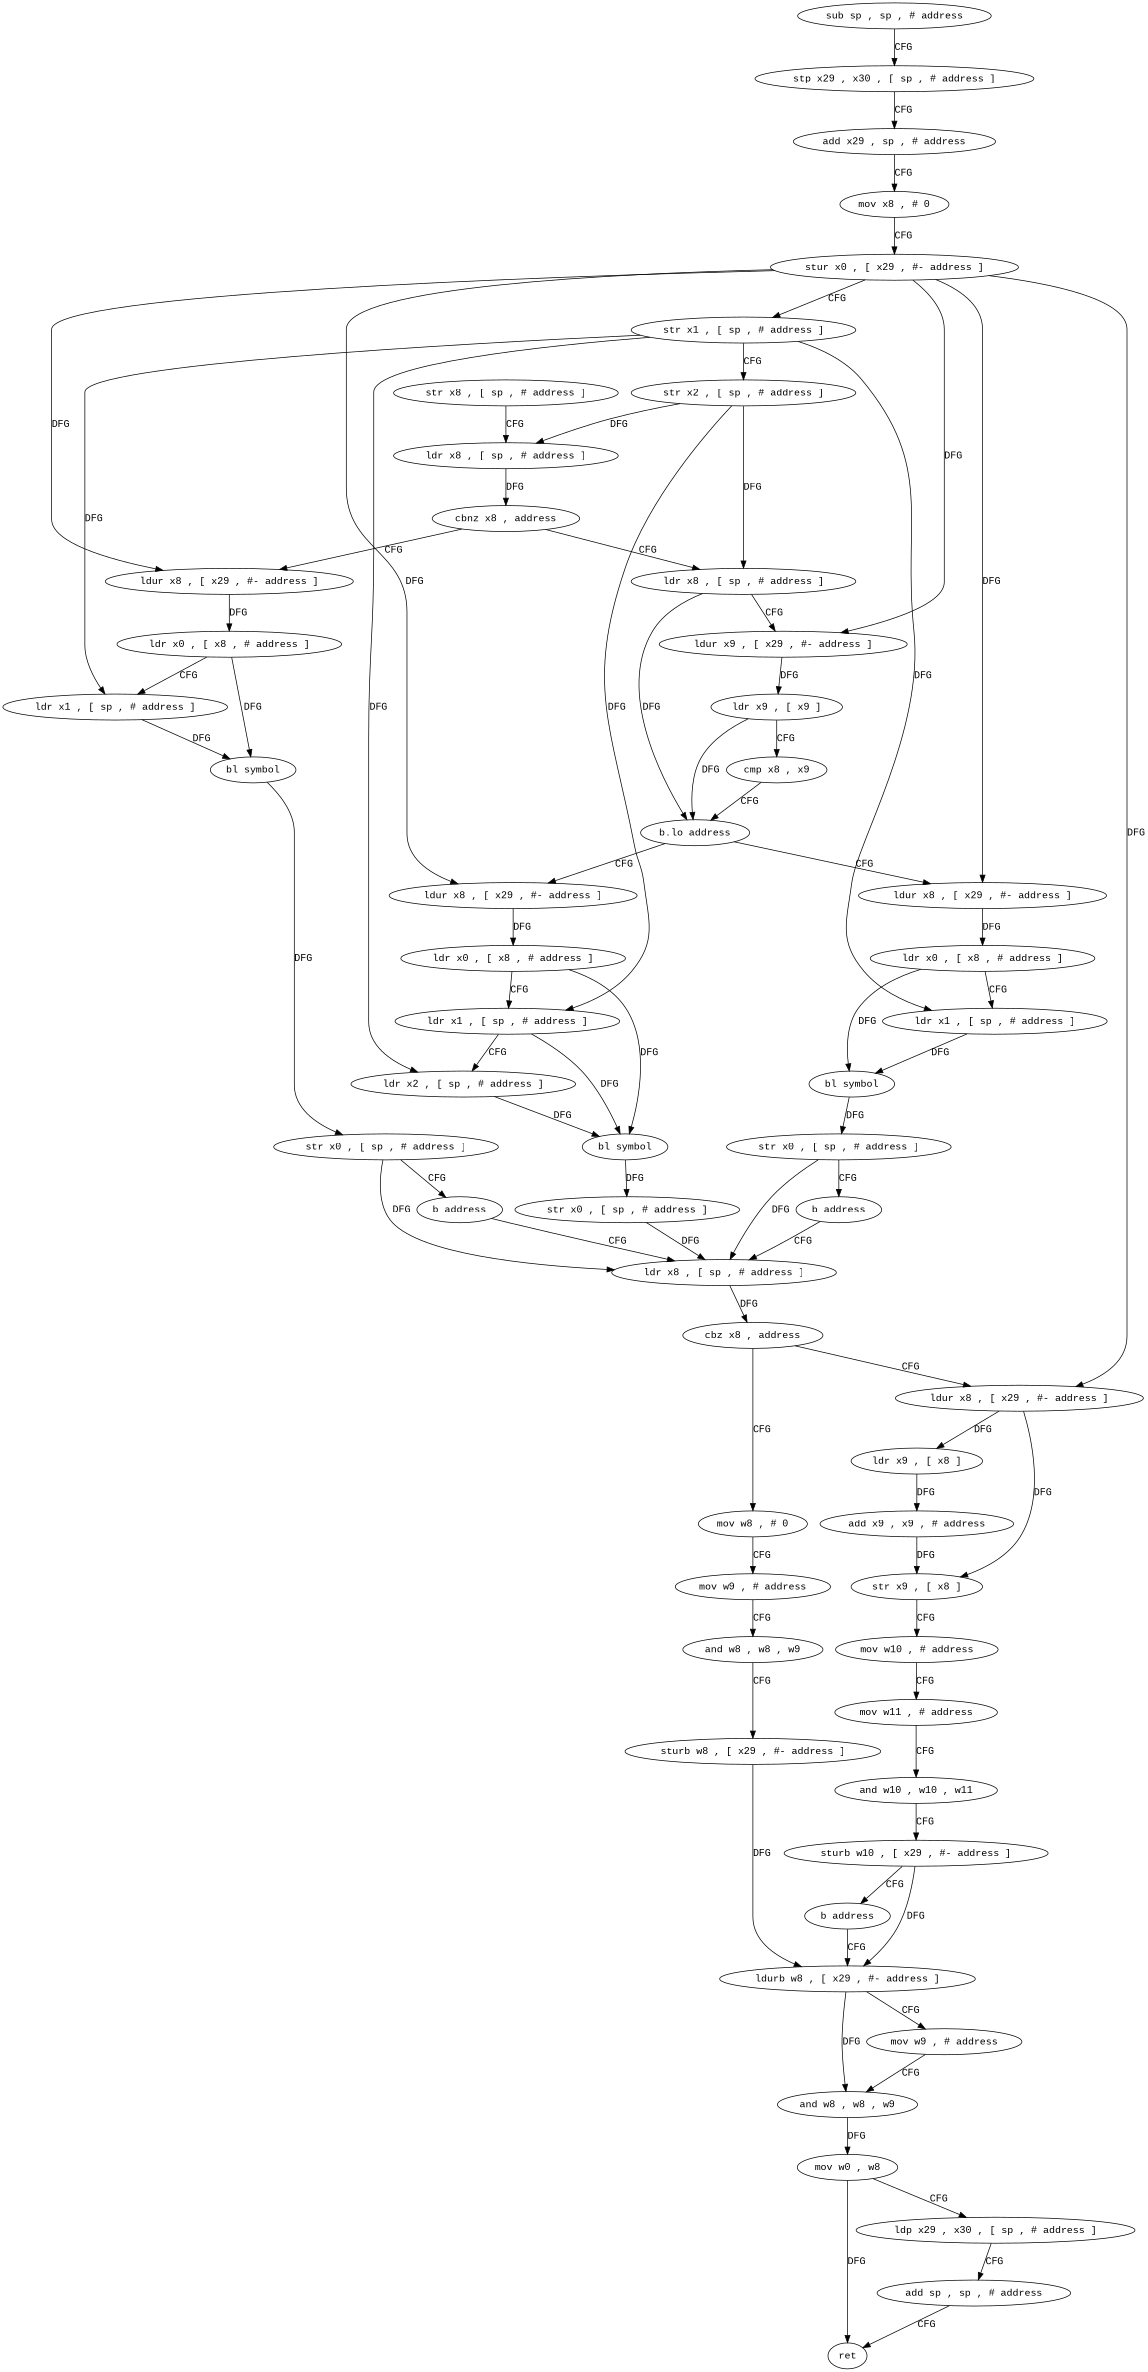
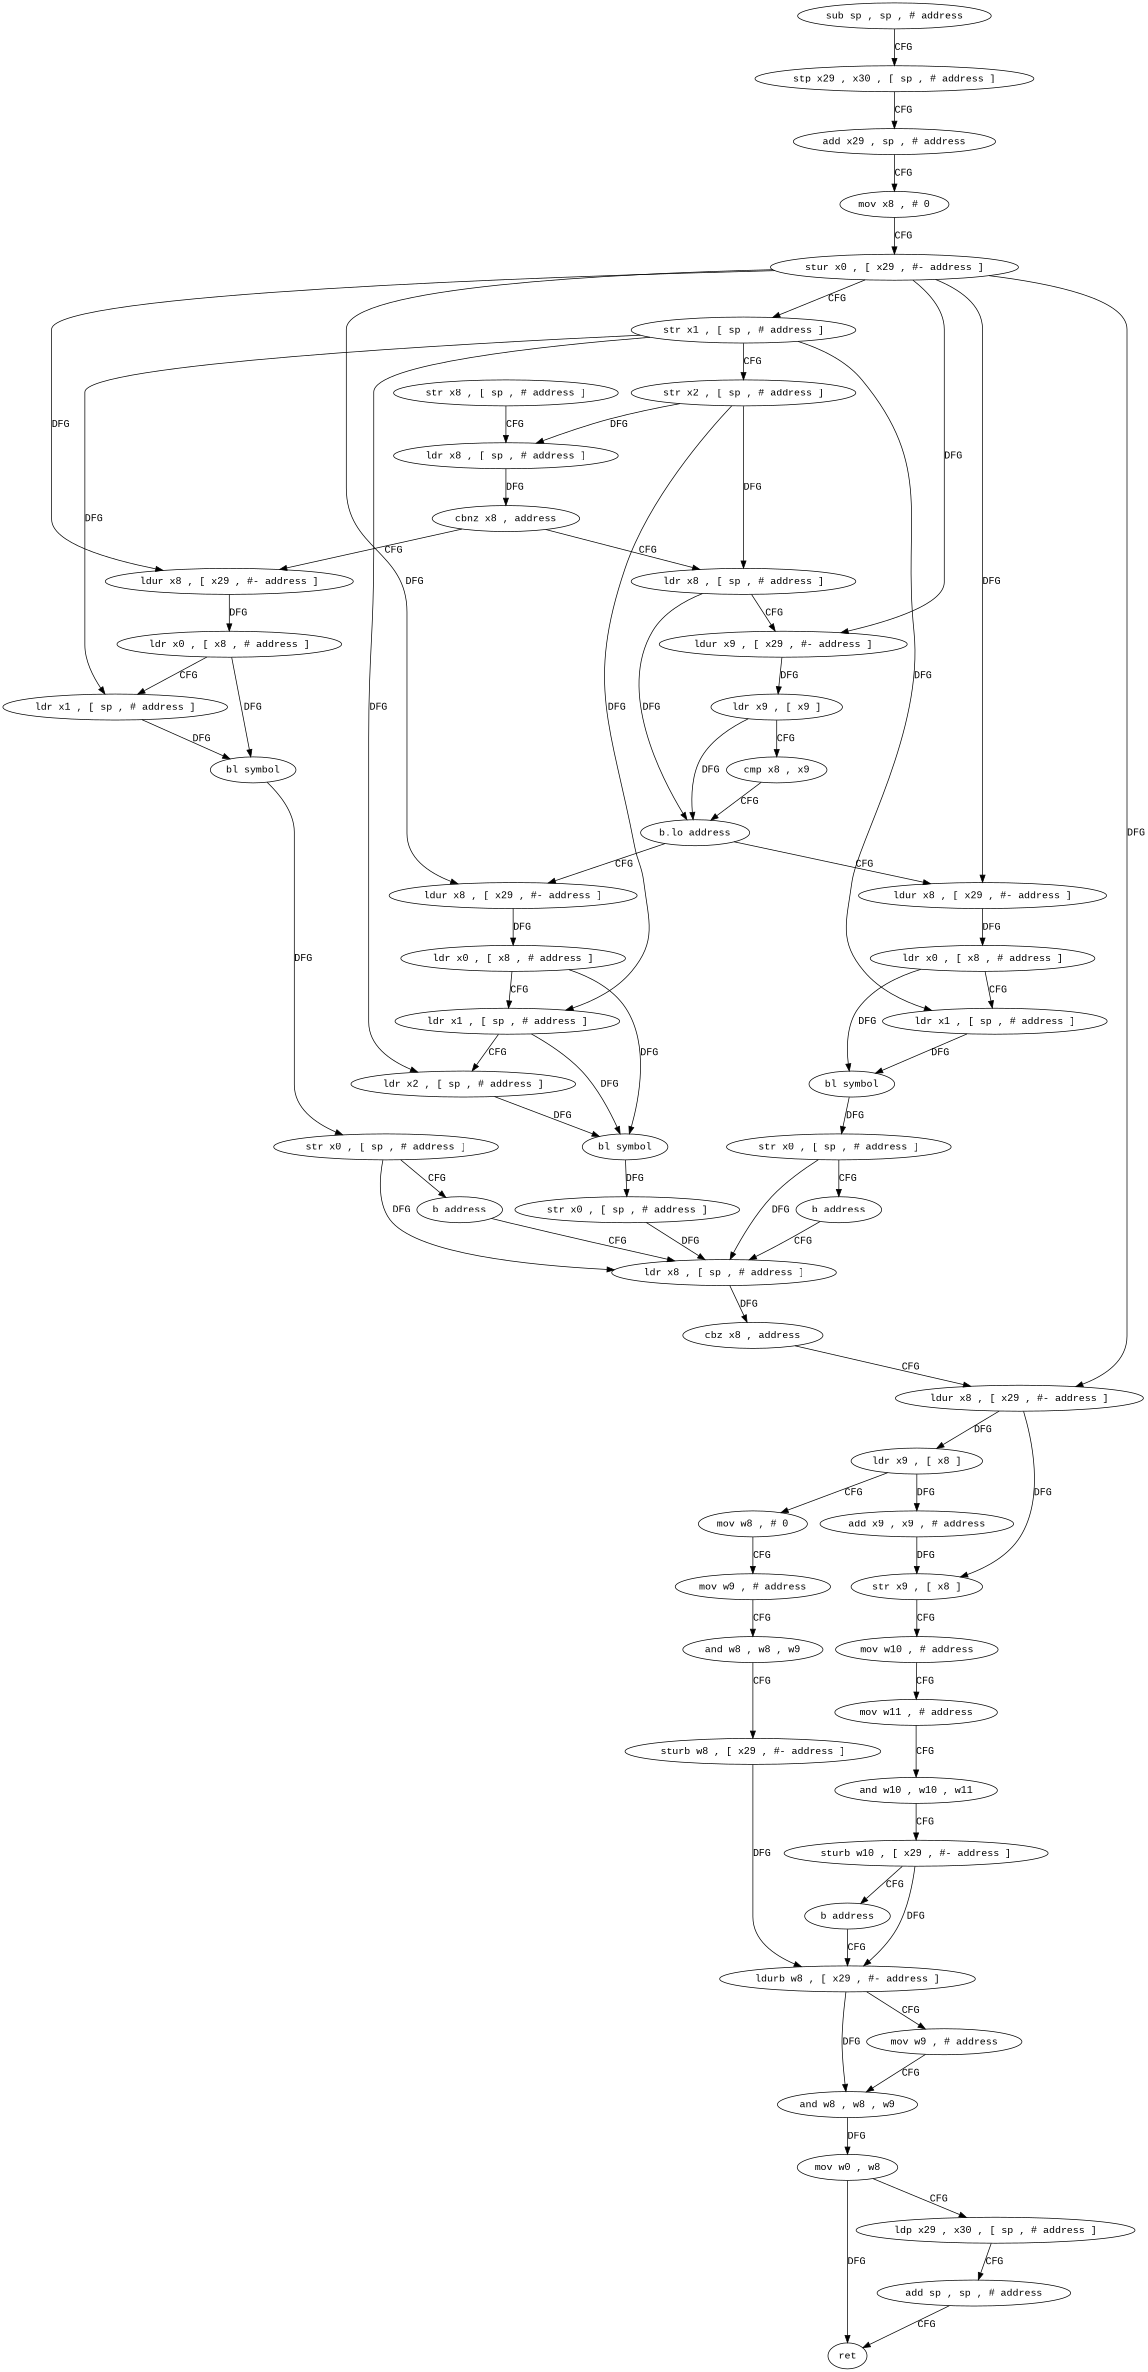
(753, 1426) -> (838, 1491)
